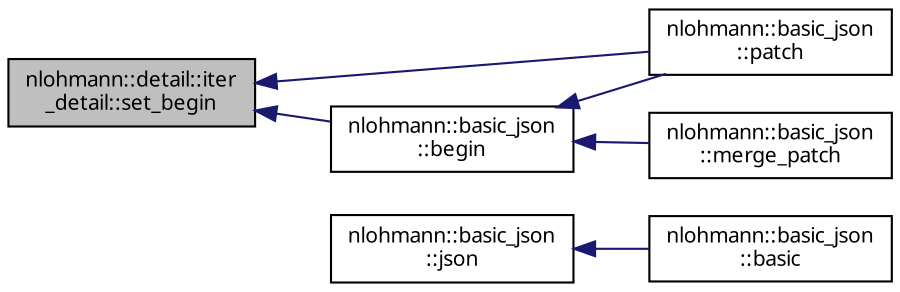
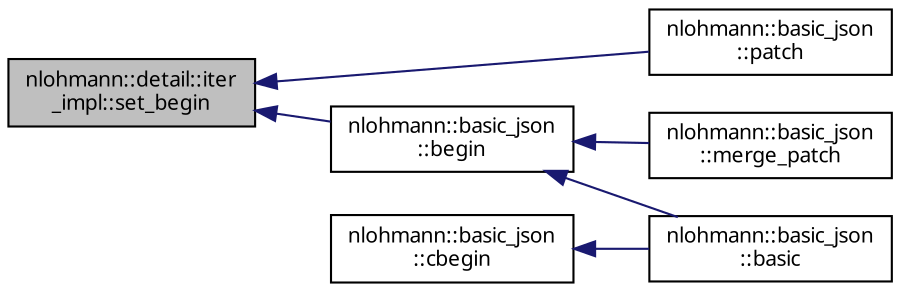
(622, 87) -> (622, 197)
(132, 93) -> (132, 93)
(452, 249) -> (452, 249)
